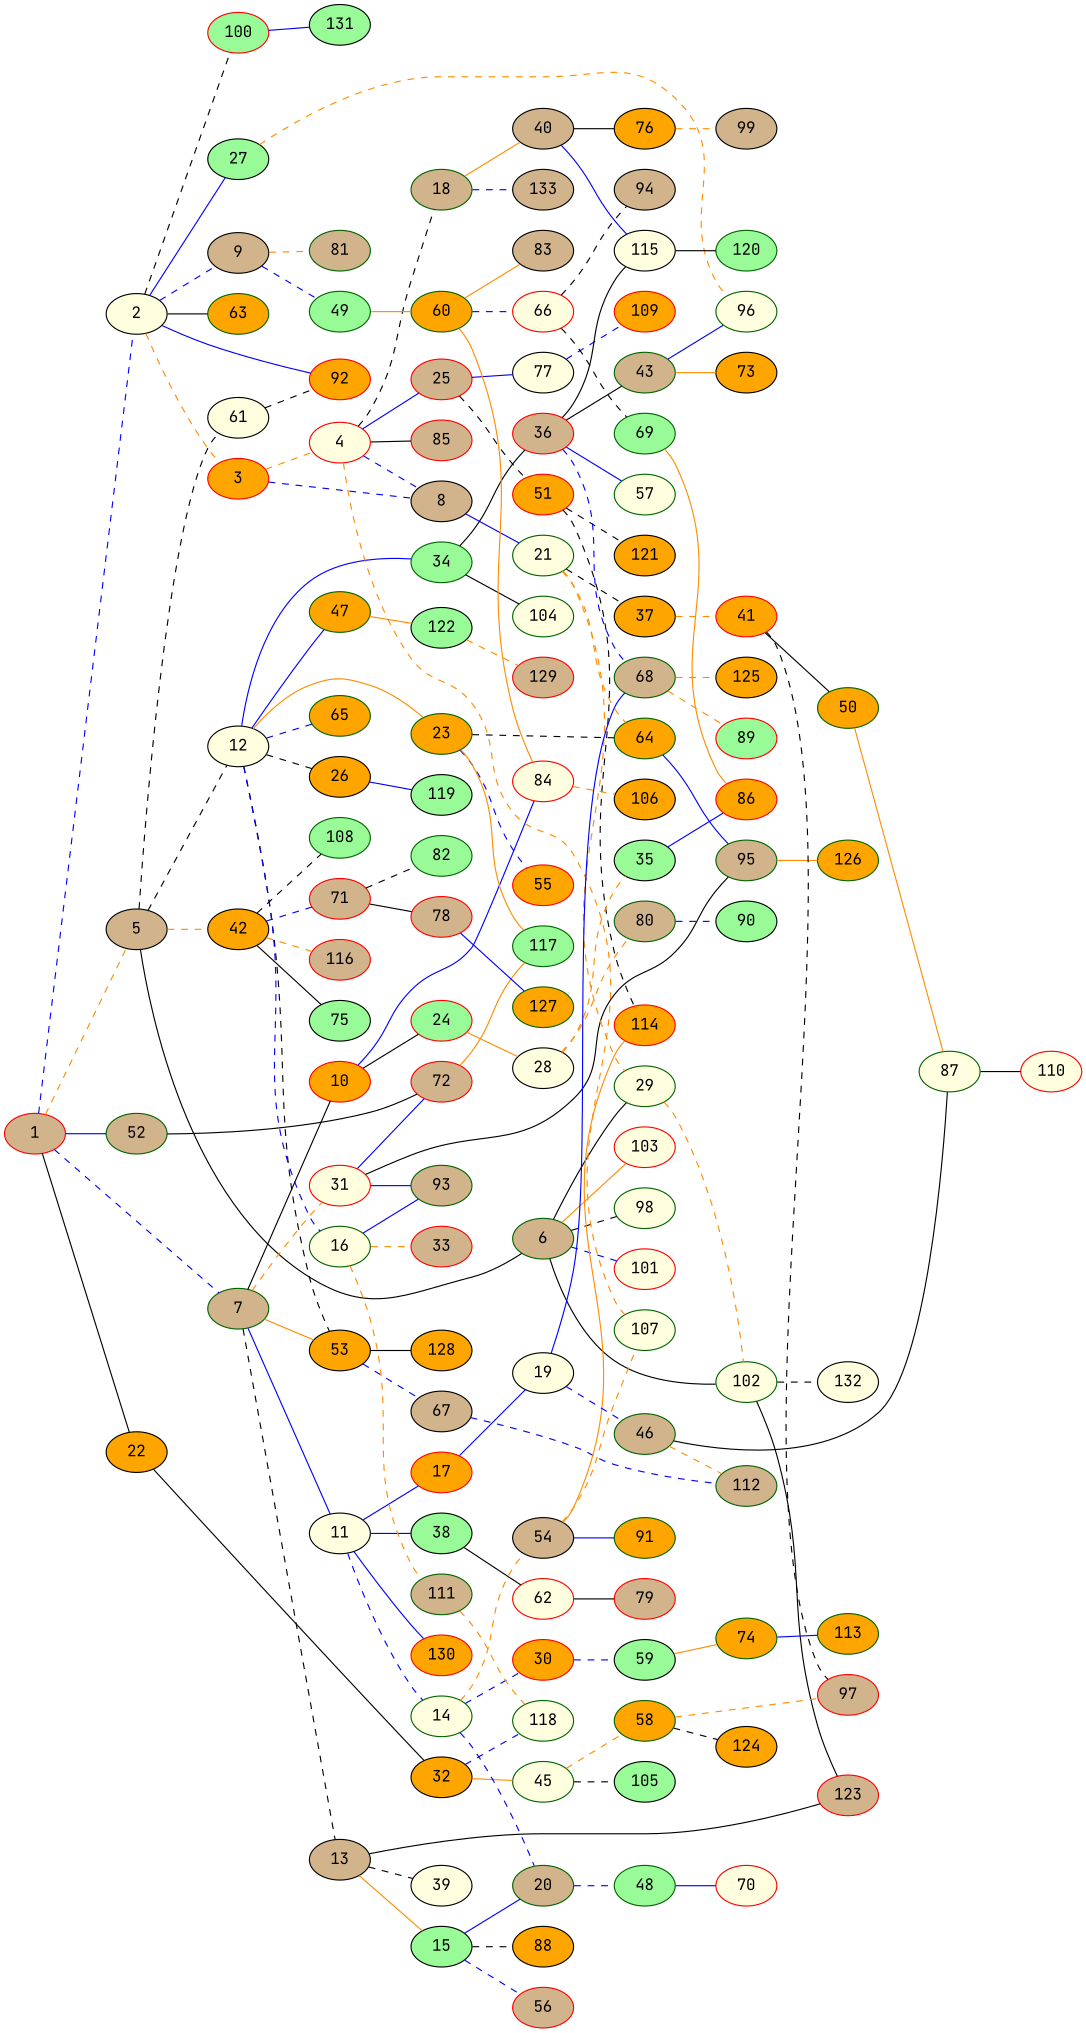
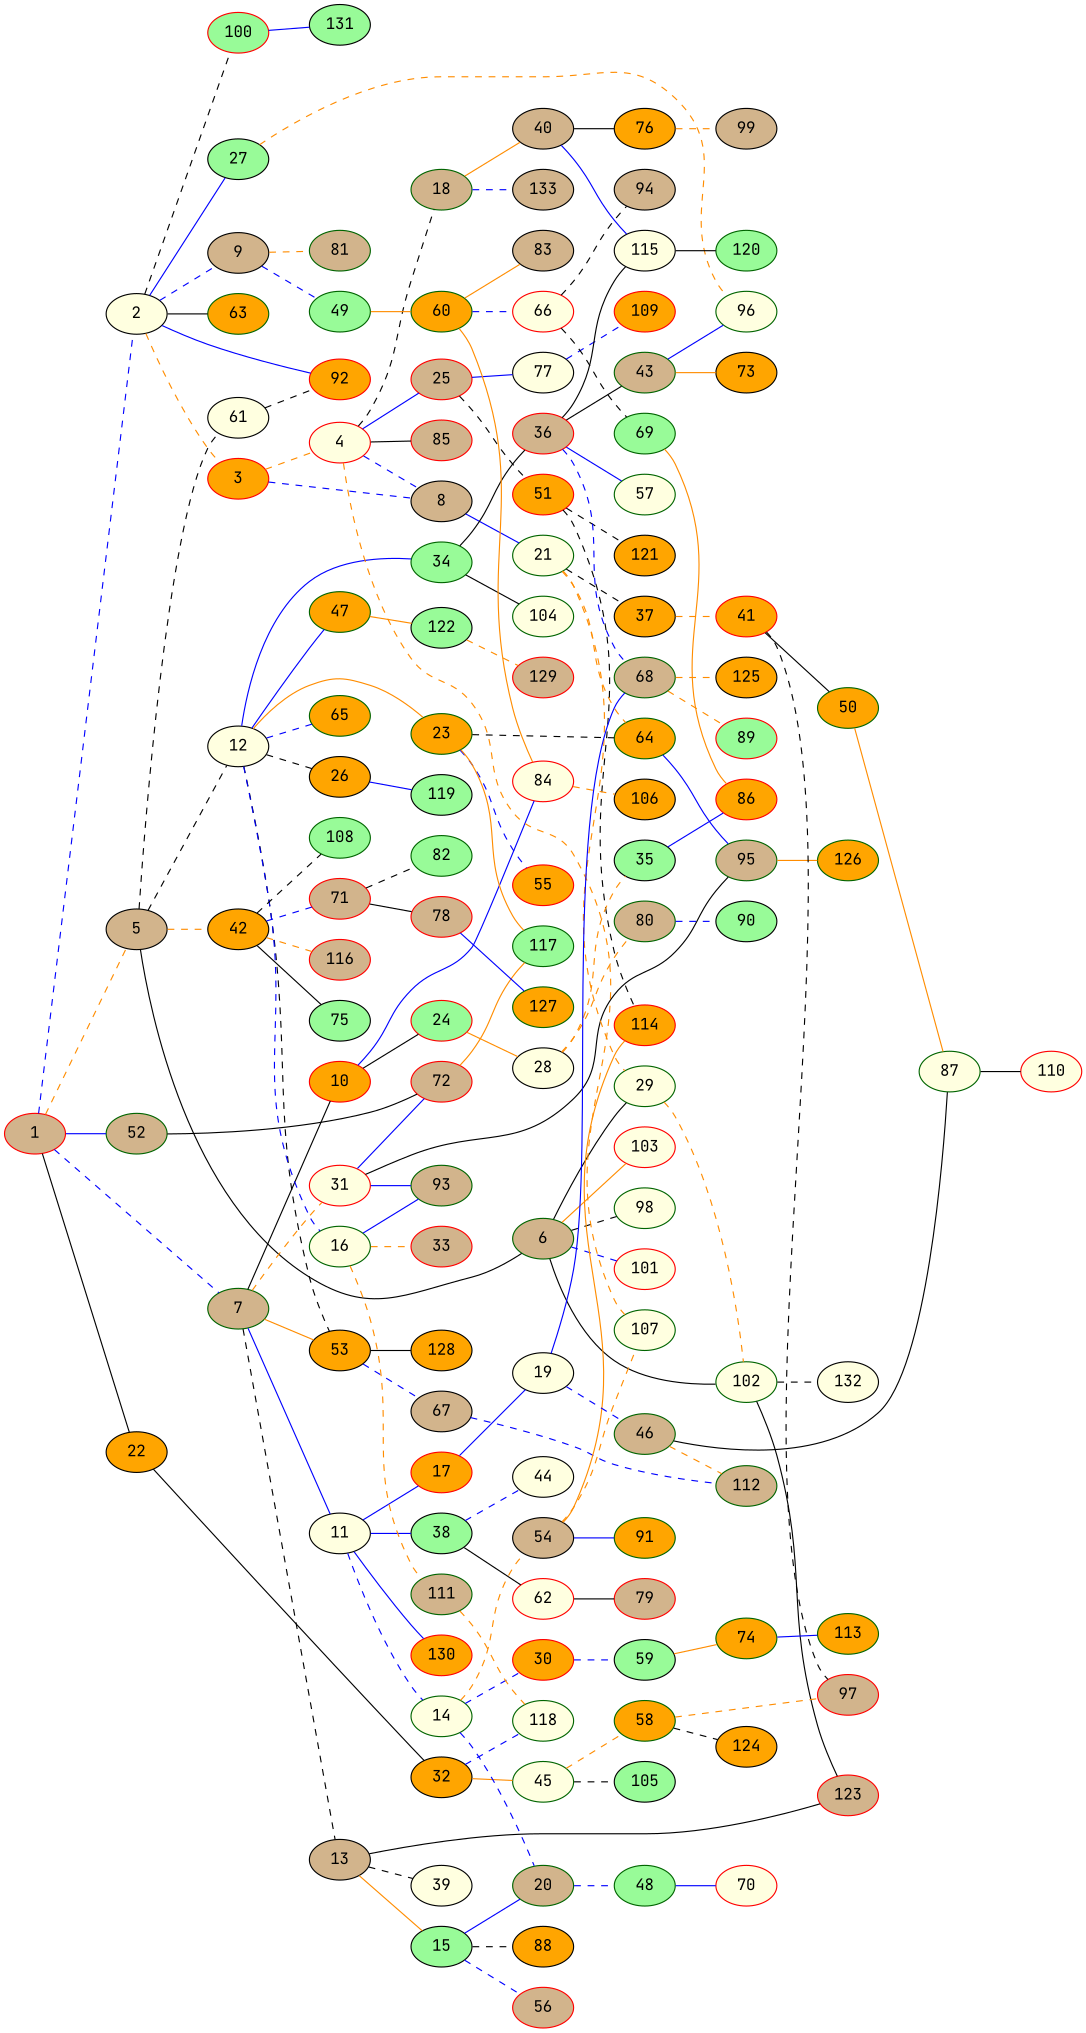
none -> (543, 1477)
